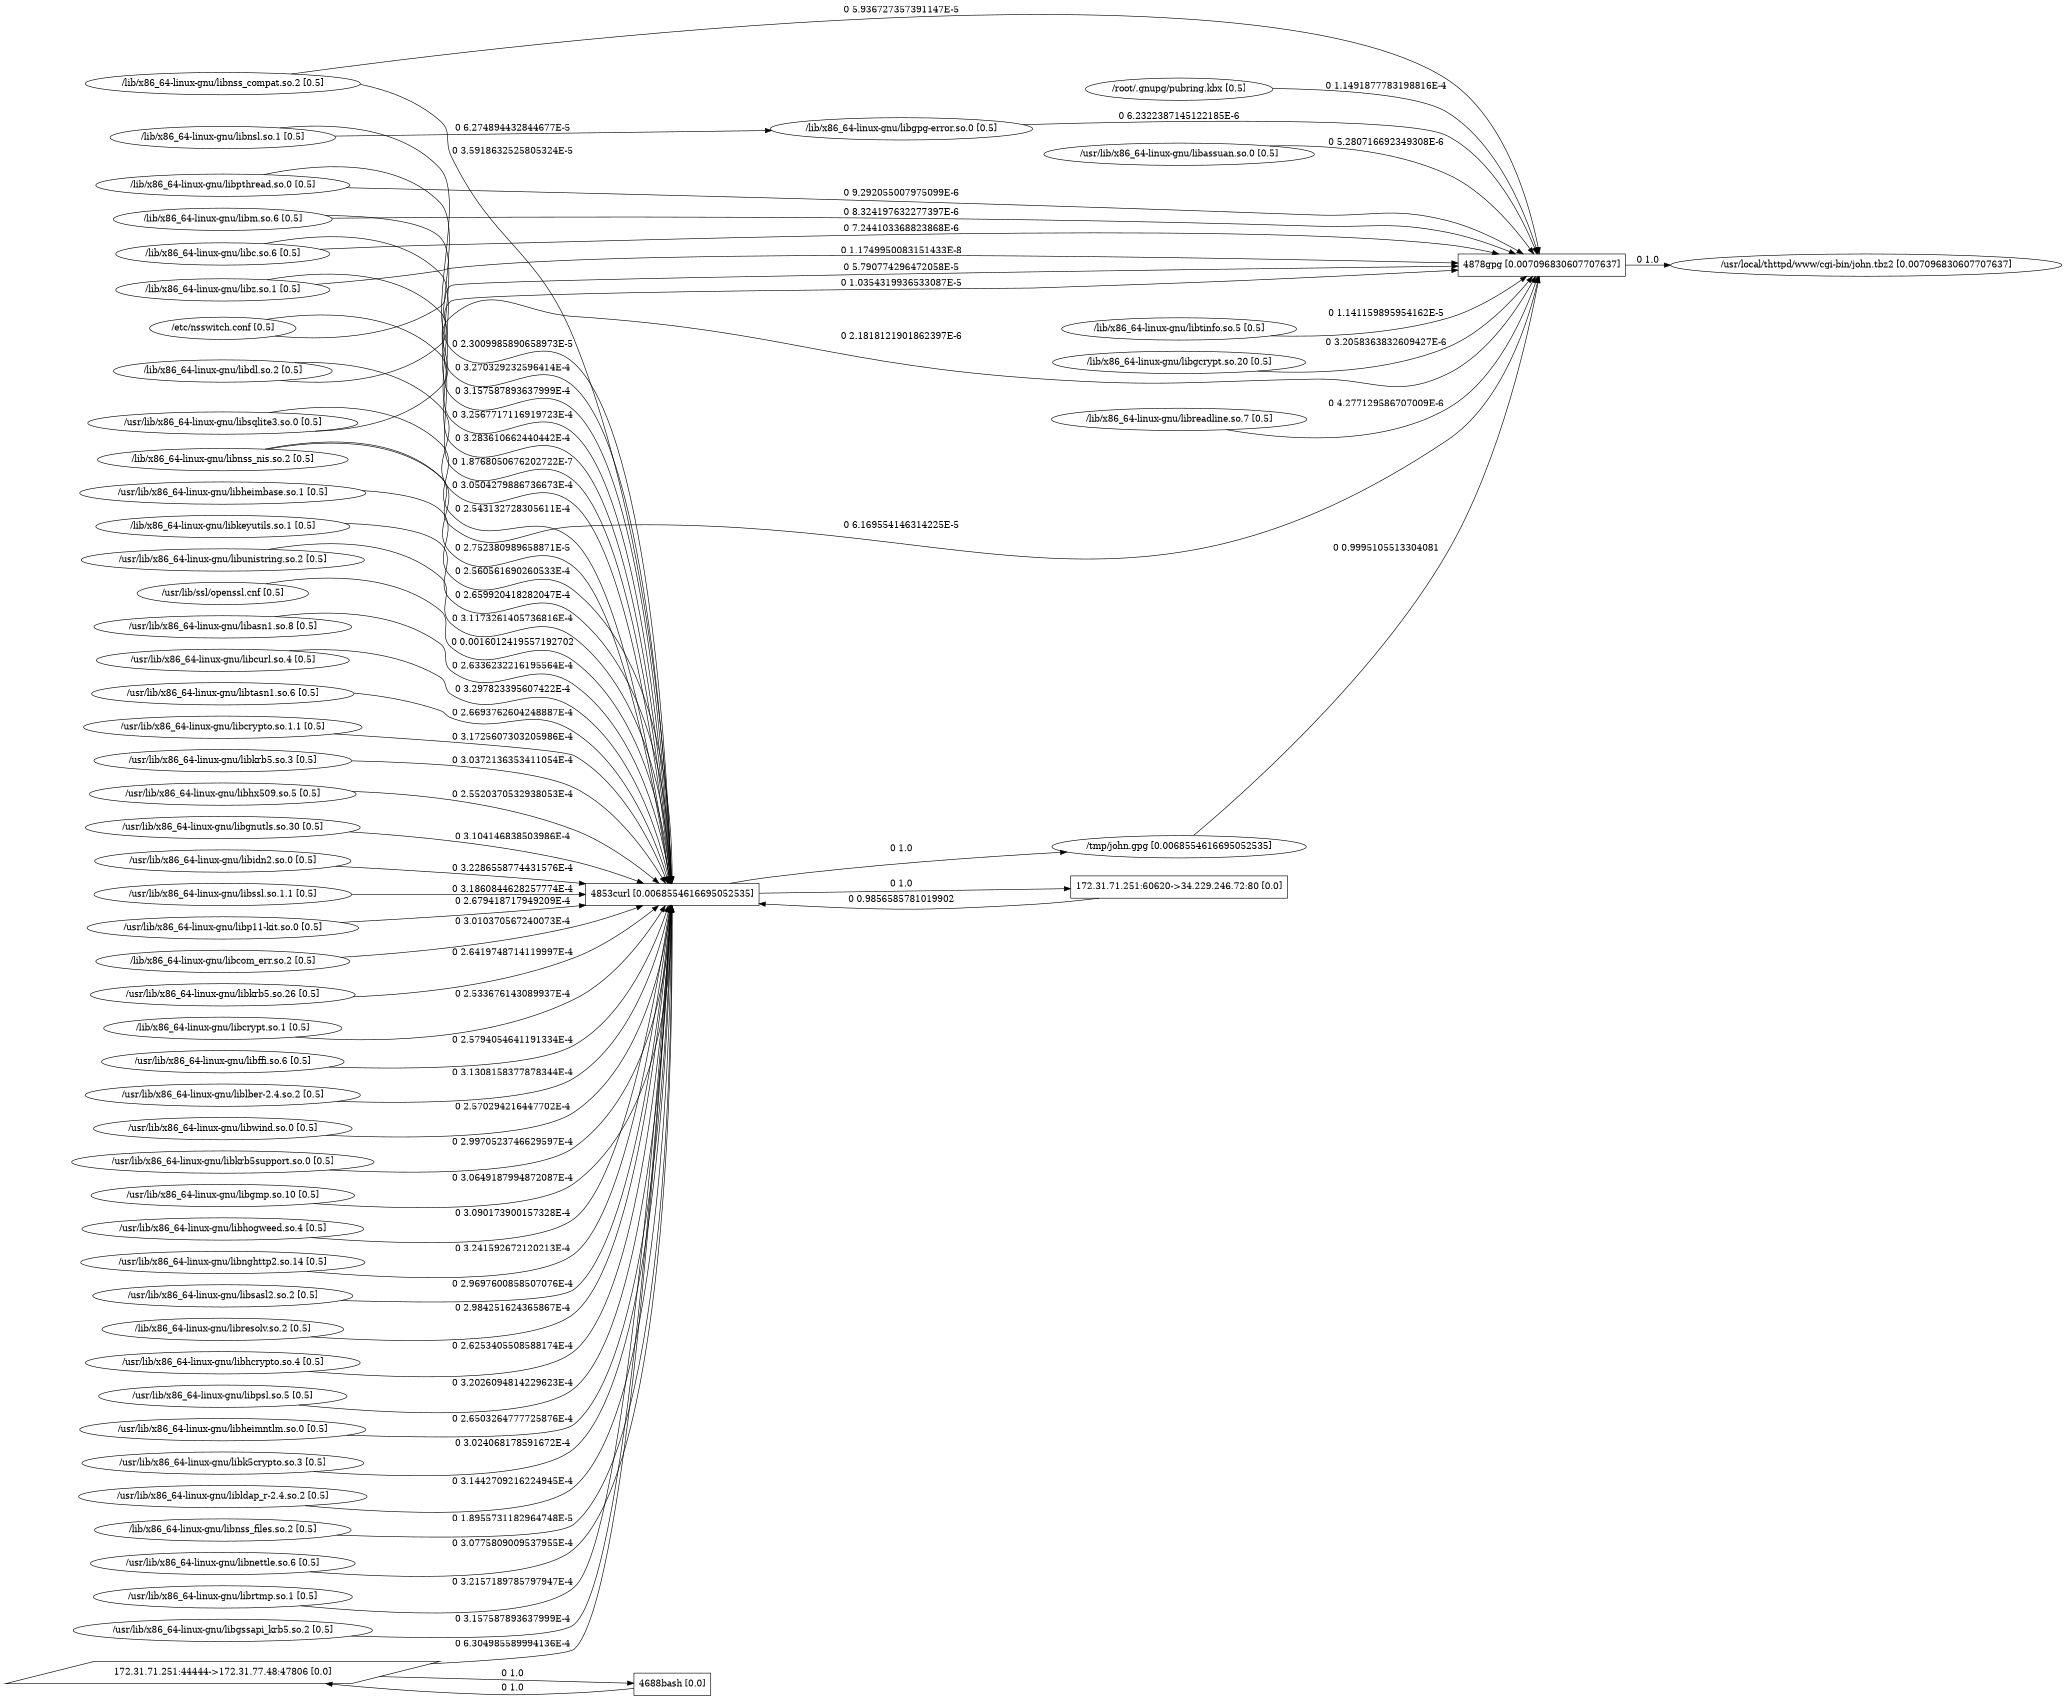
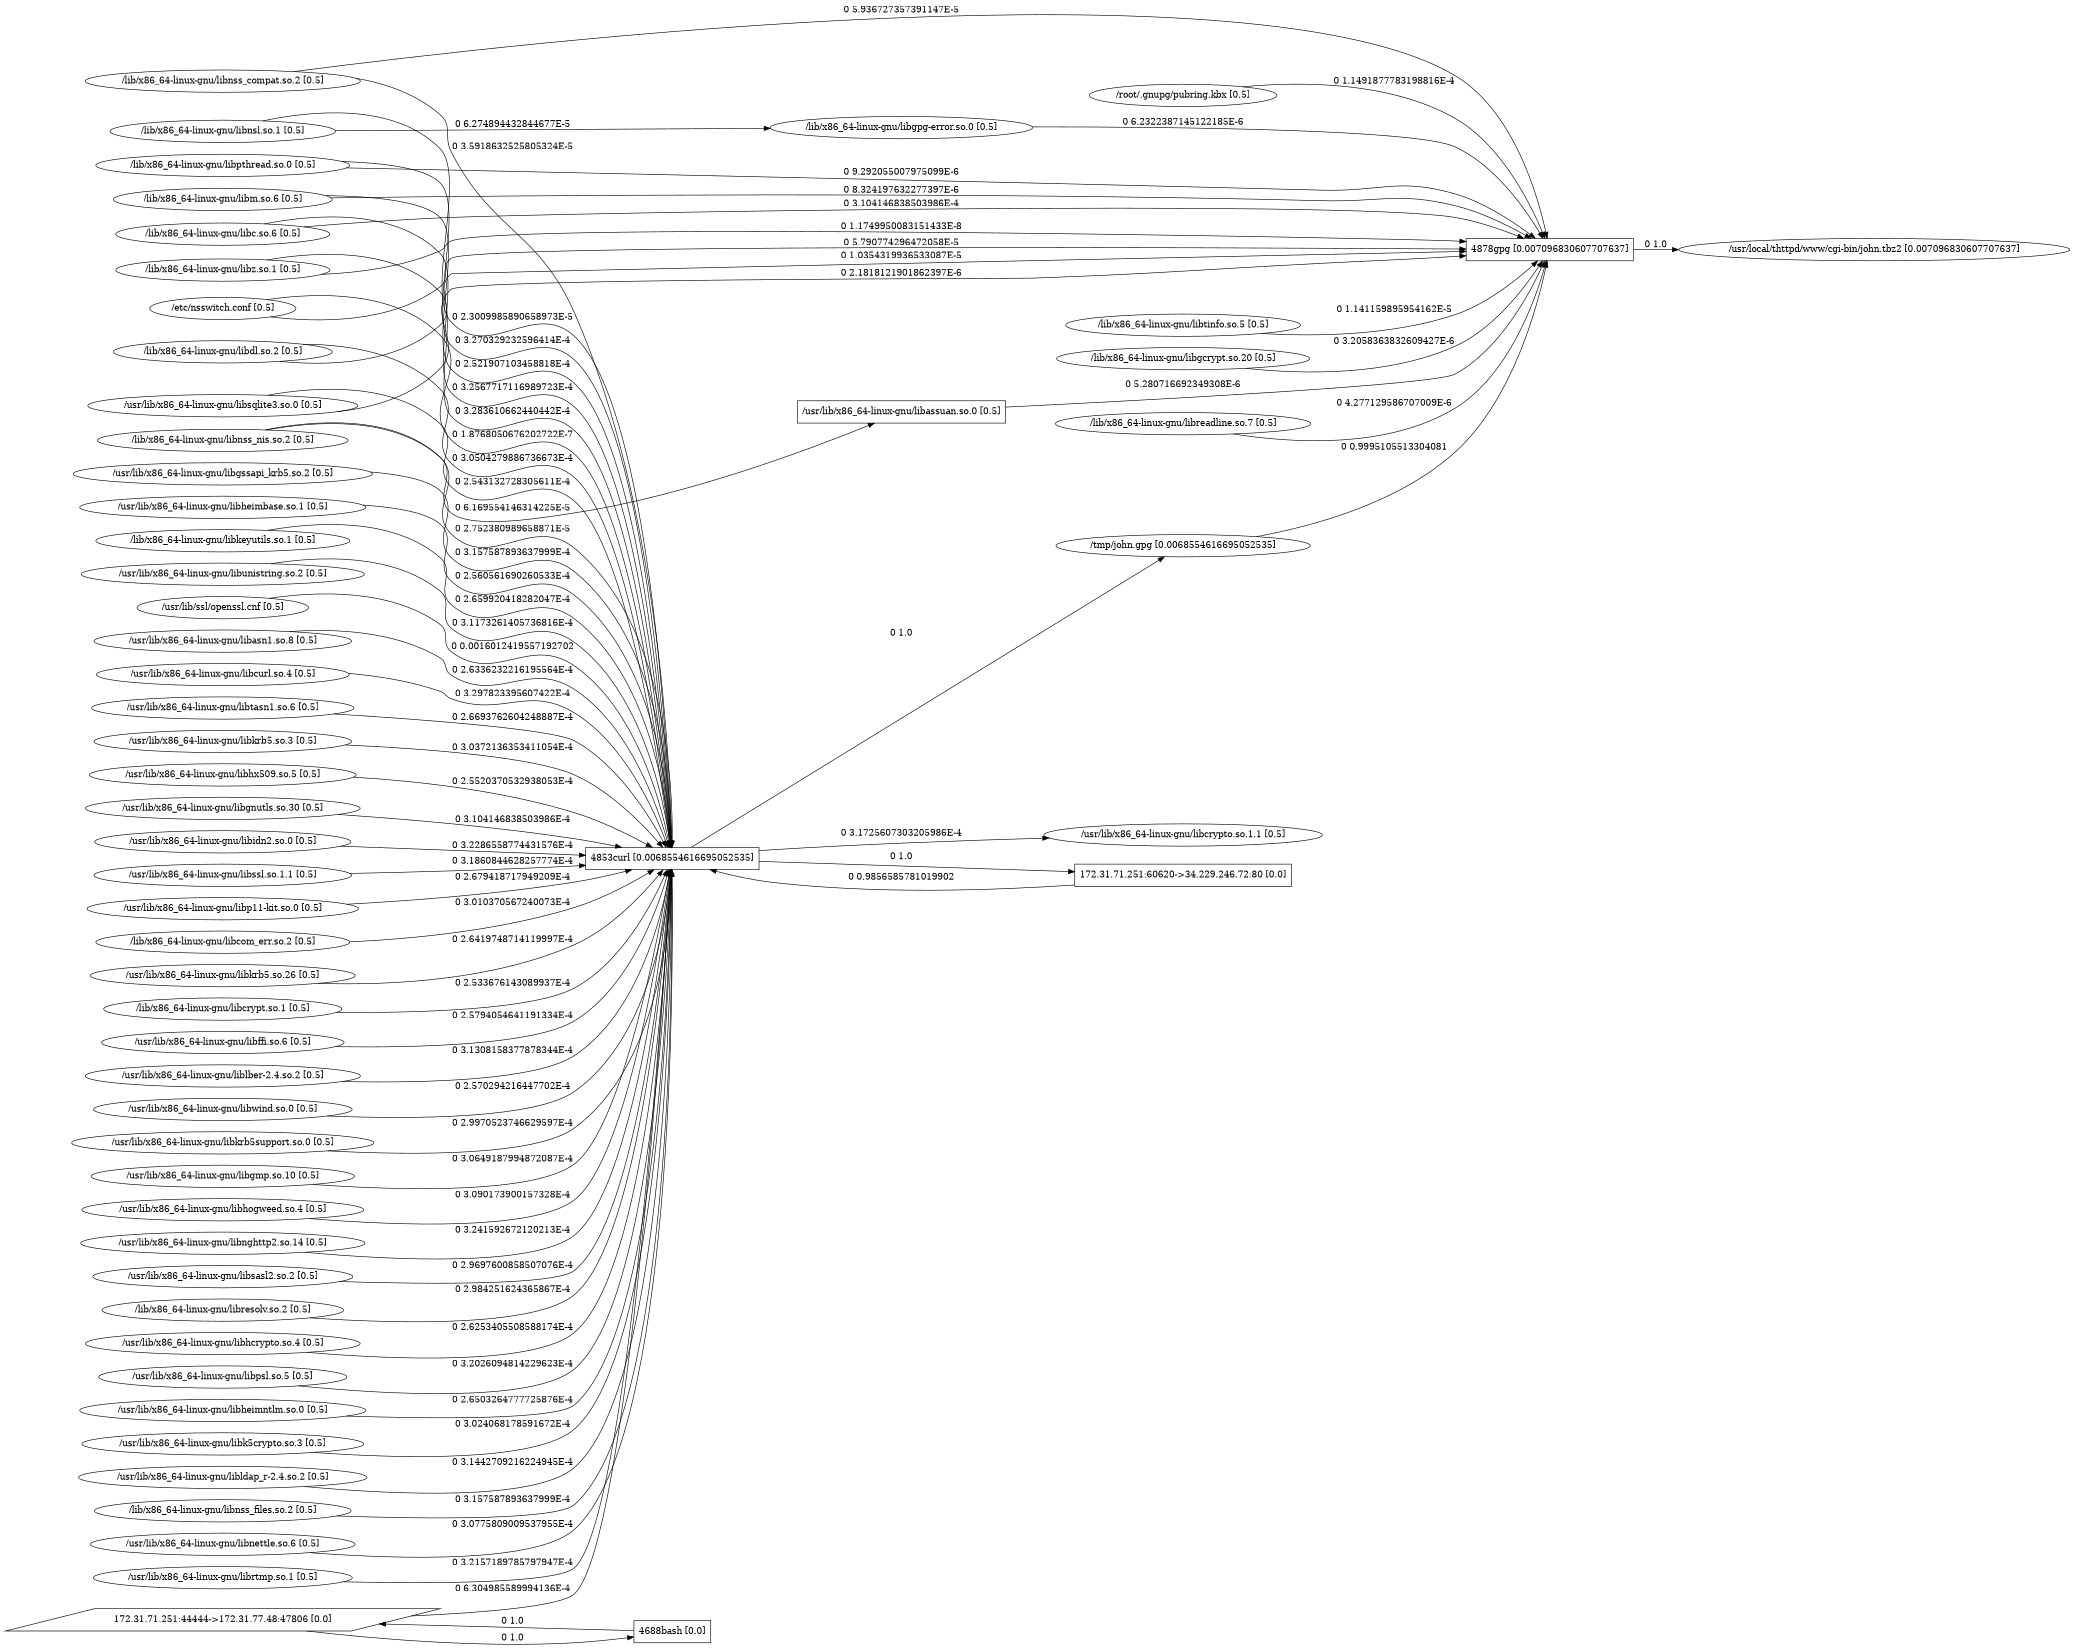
(1179, 154) -> (901, 412)
(901, 229) -> (901, 204)
(513, 392) -> (513, 365)
(513, 415) -> (513, 388)
(934, 548) -> (545, 517)
(532, 749) -> (901, 843)
(513, 1519) -> (513, 1500)
